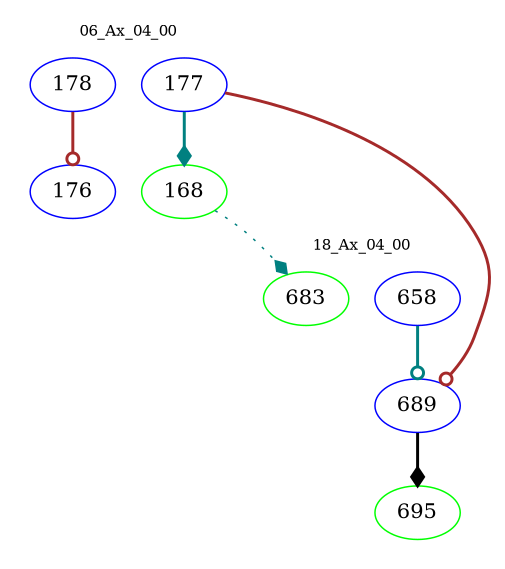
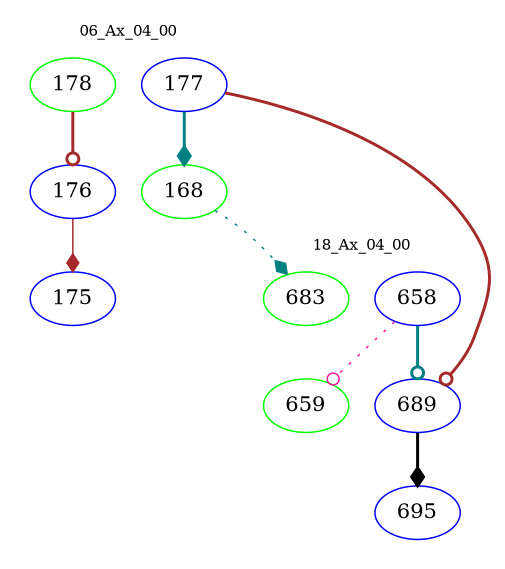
(73, 85) -> (73, 85)
none -> (73, 299)
none -> (306, 406)
(418, 513) -> (418, 513)
